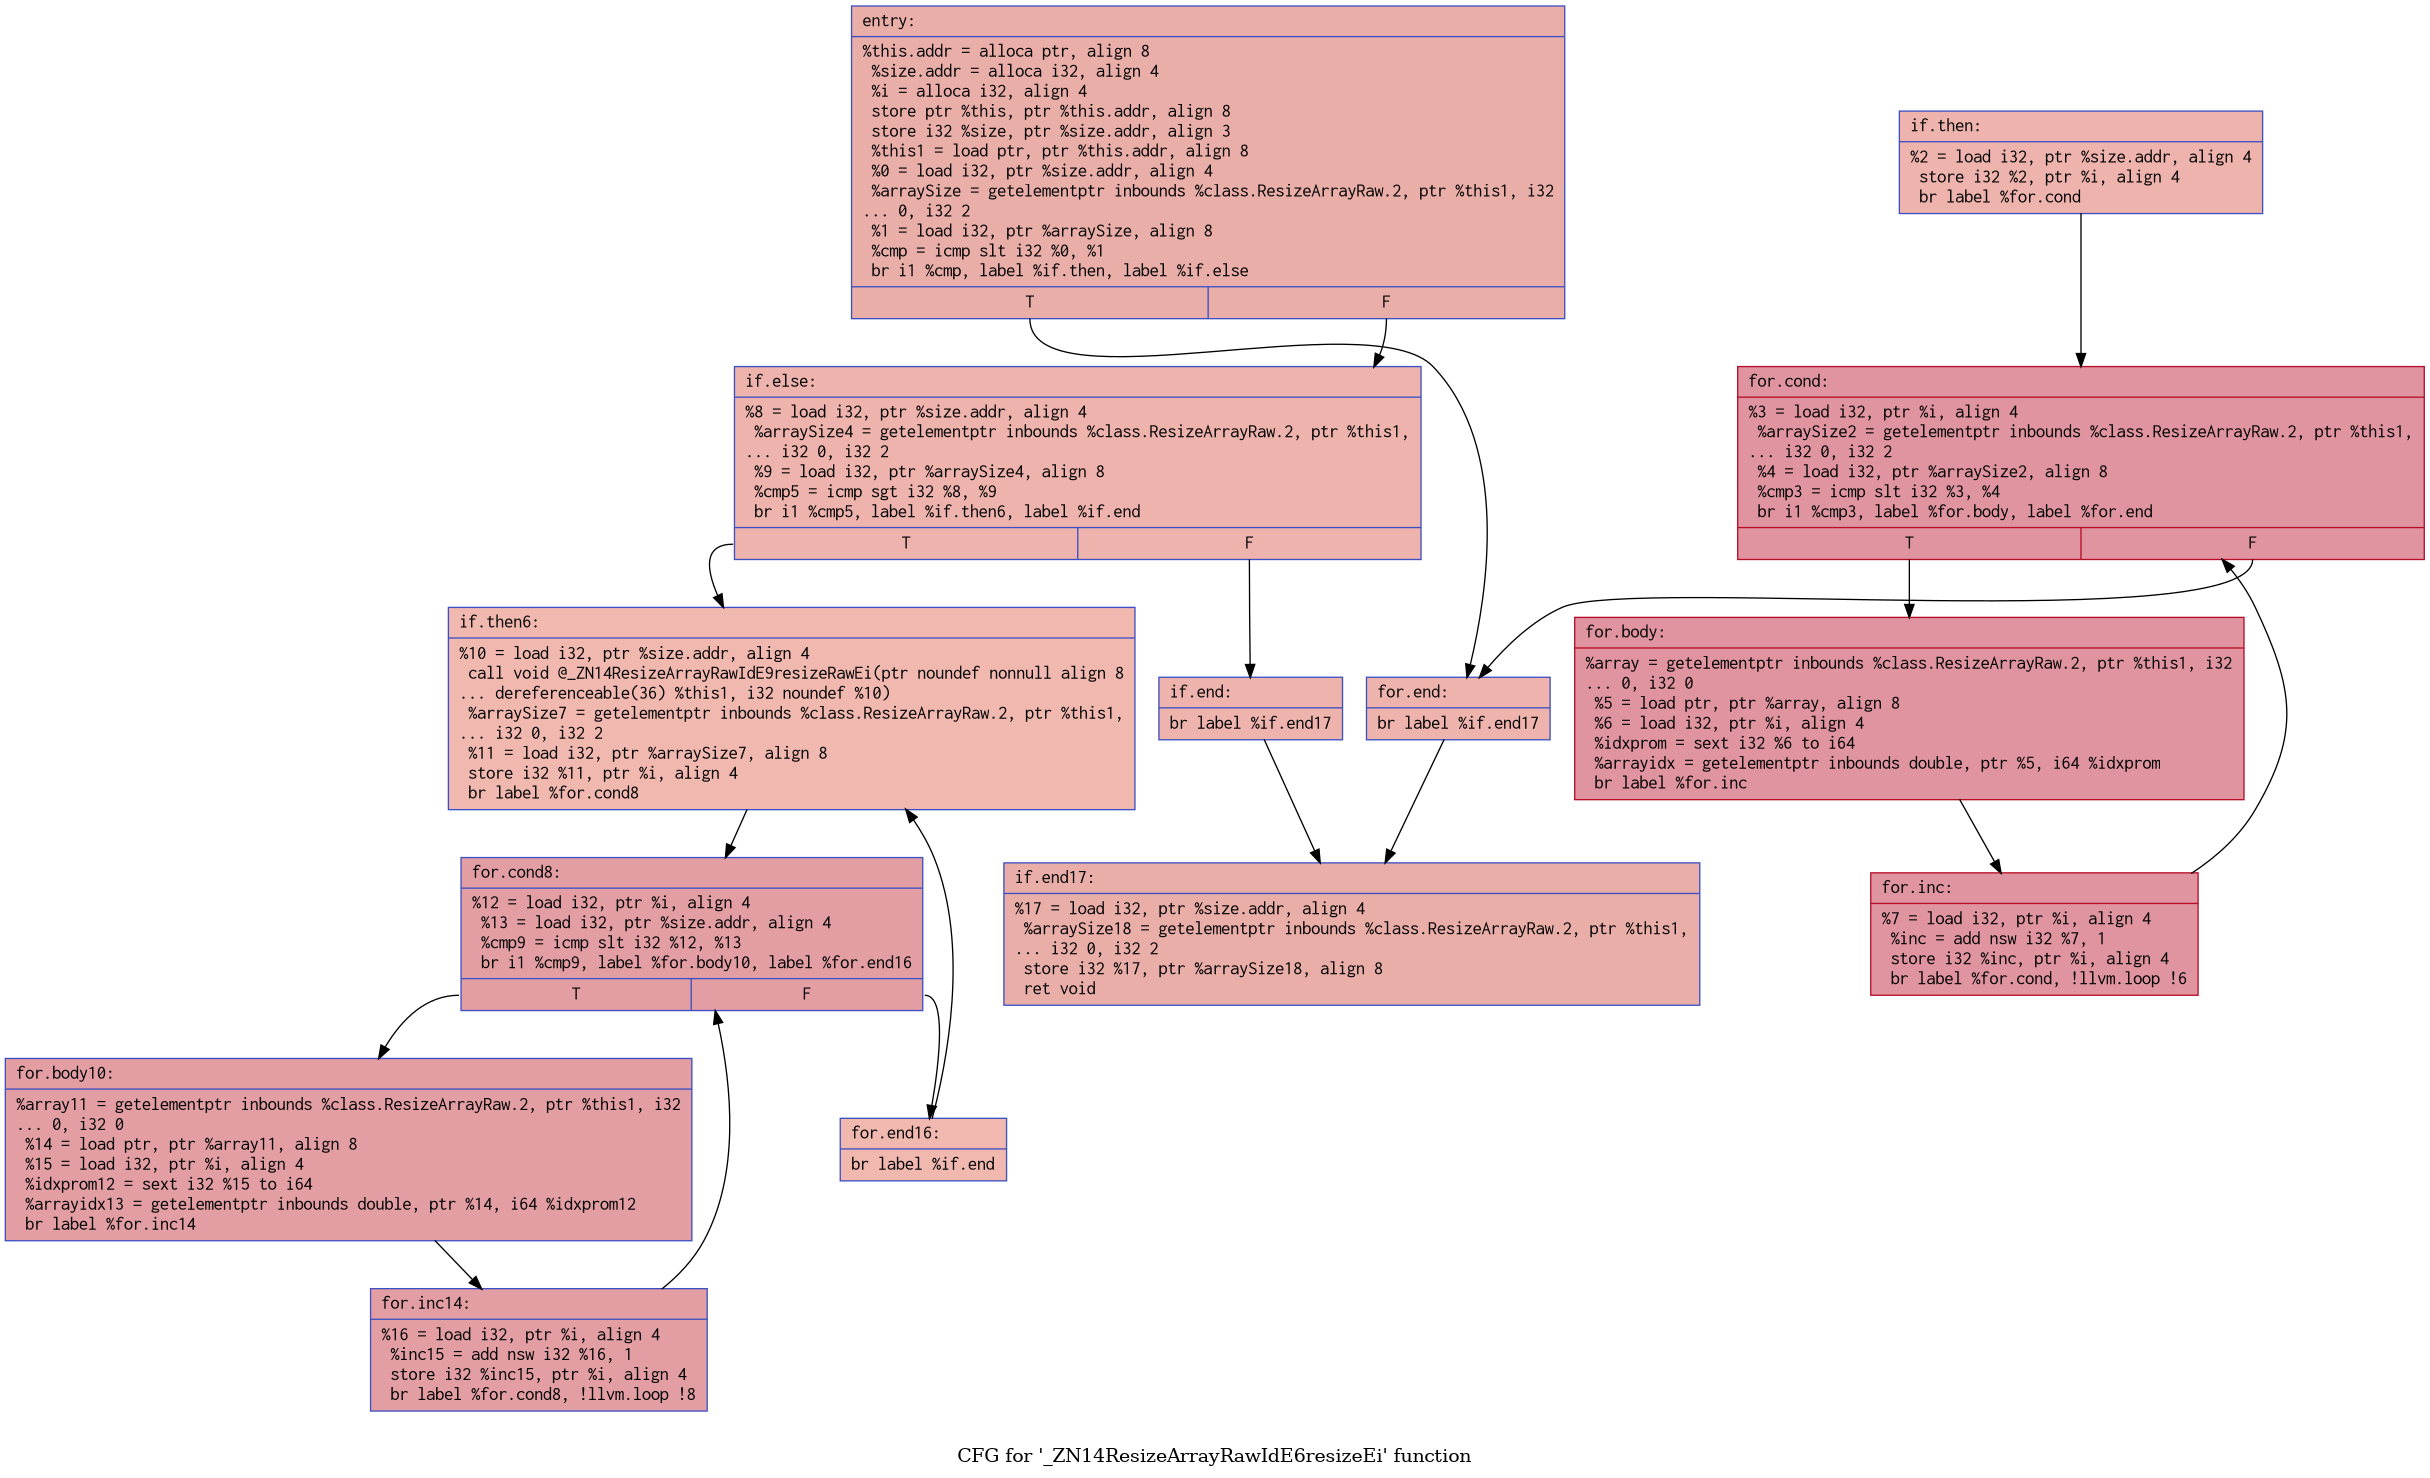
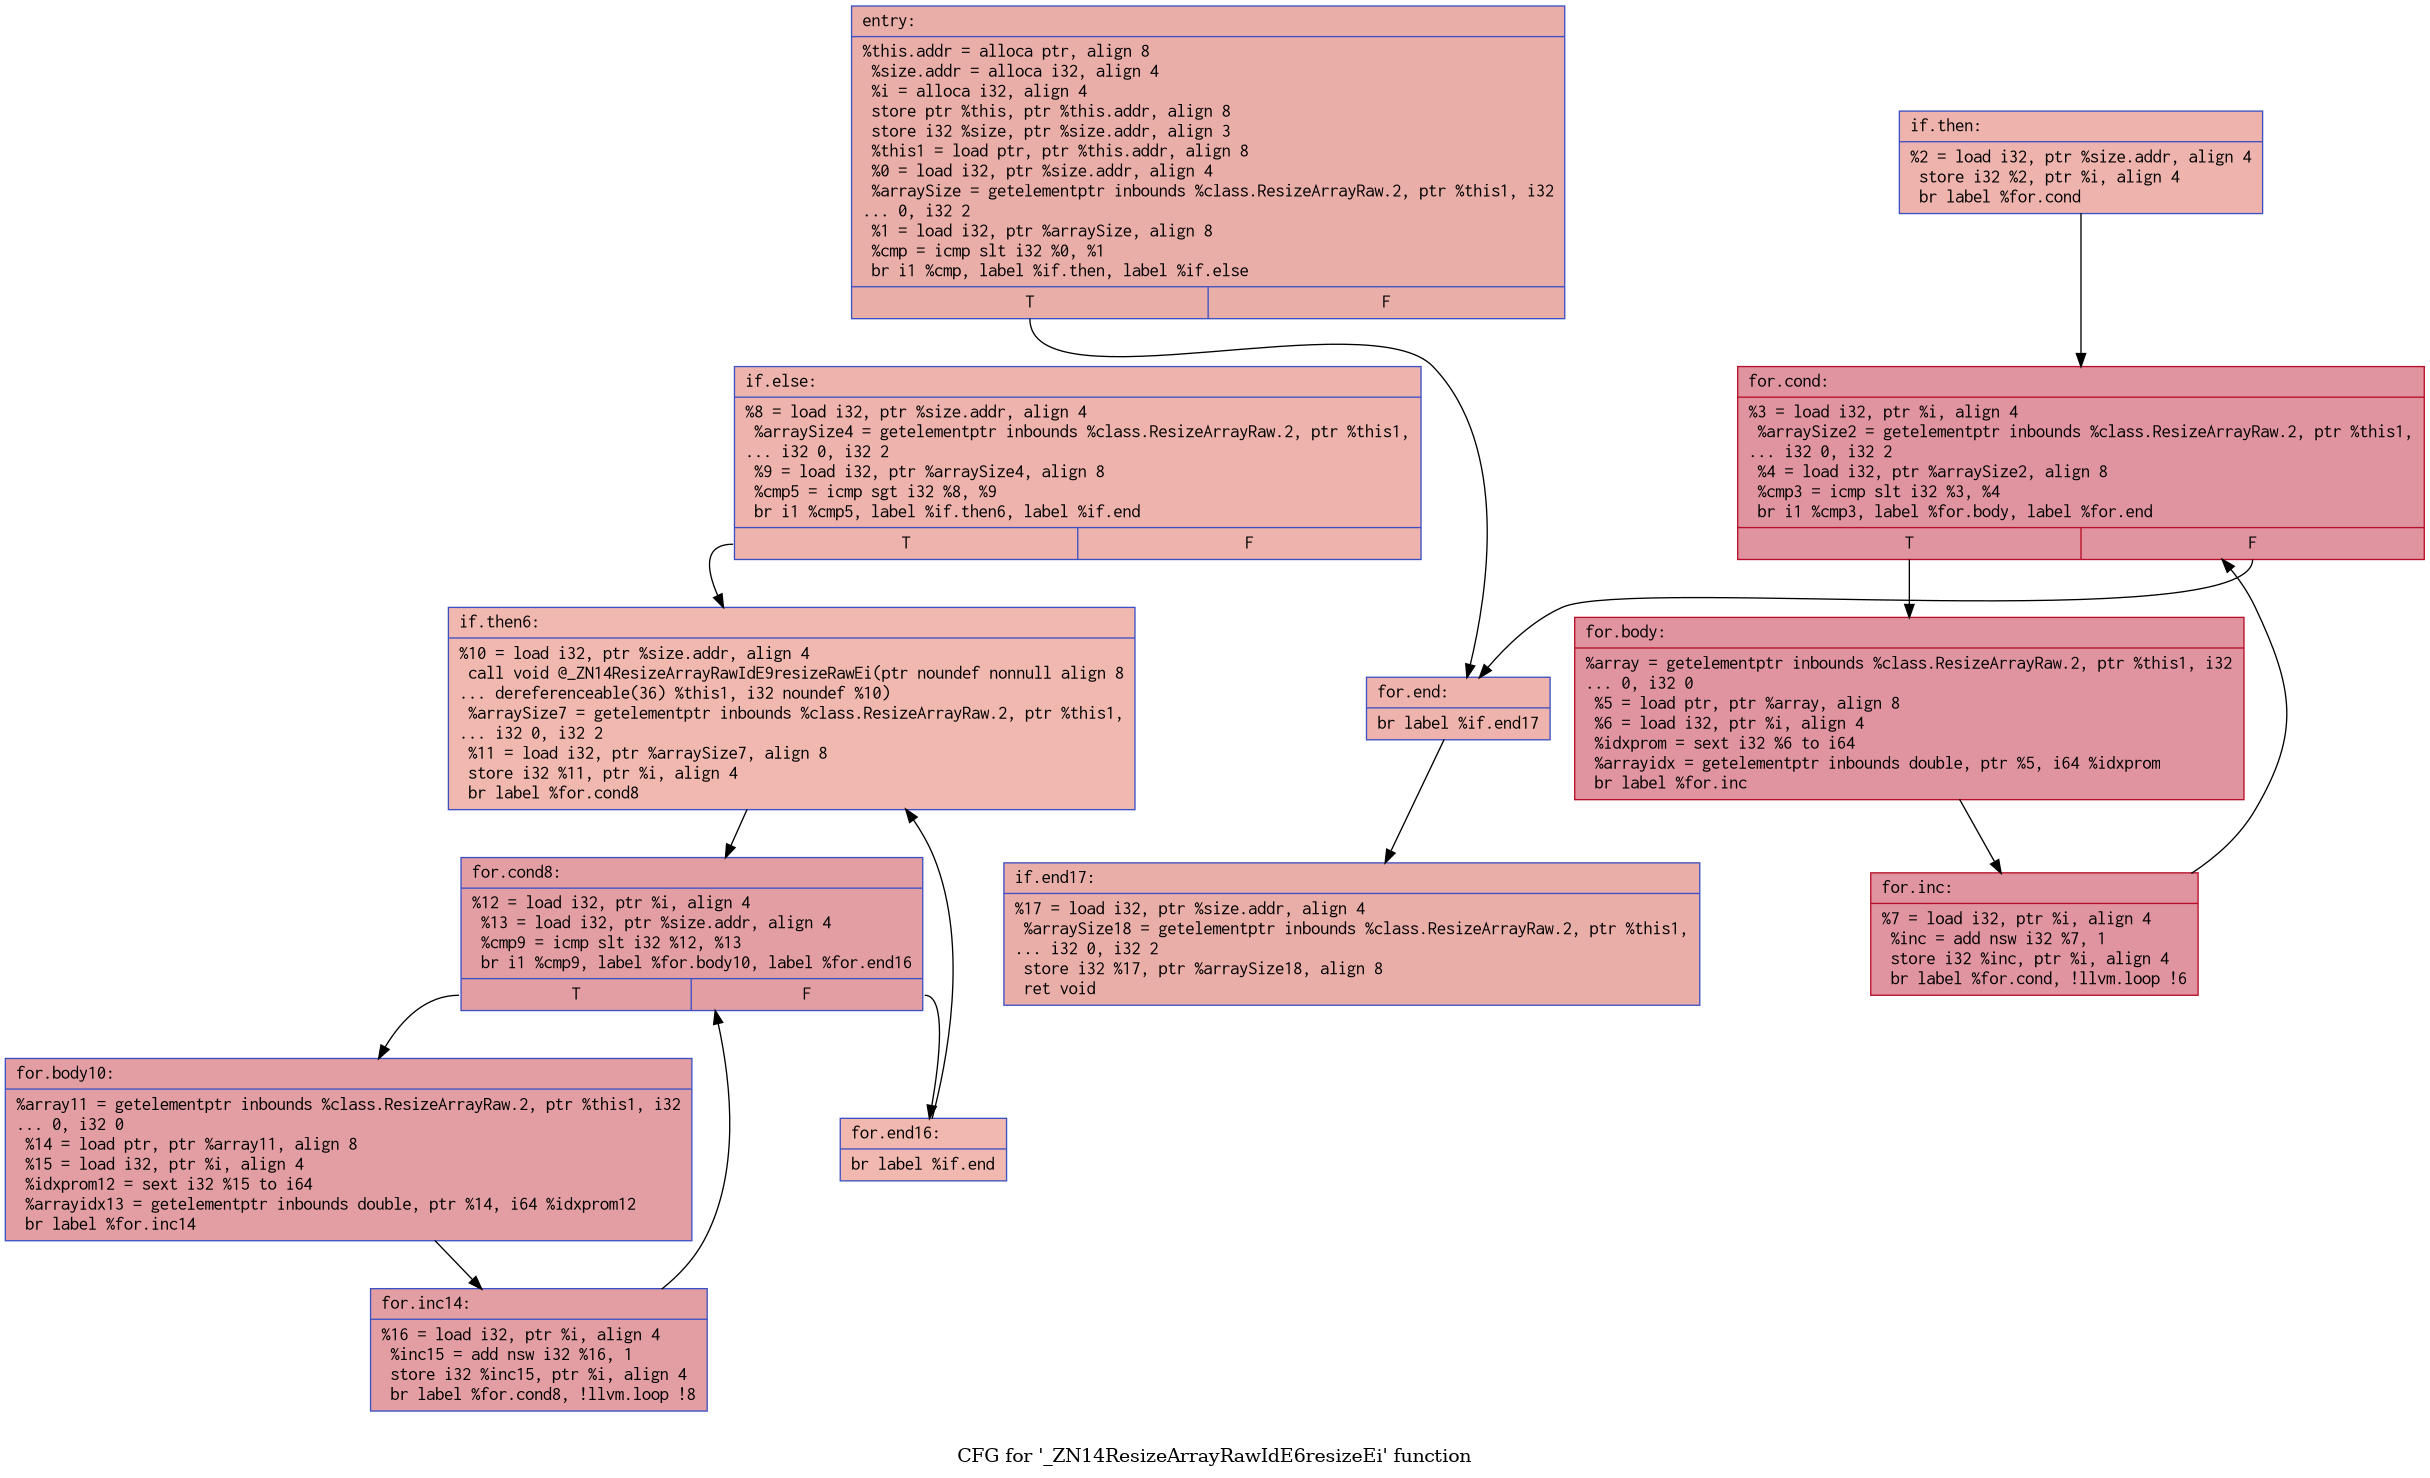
(1385, 337) -> none
(1251, 709) -> none
